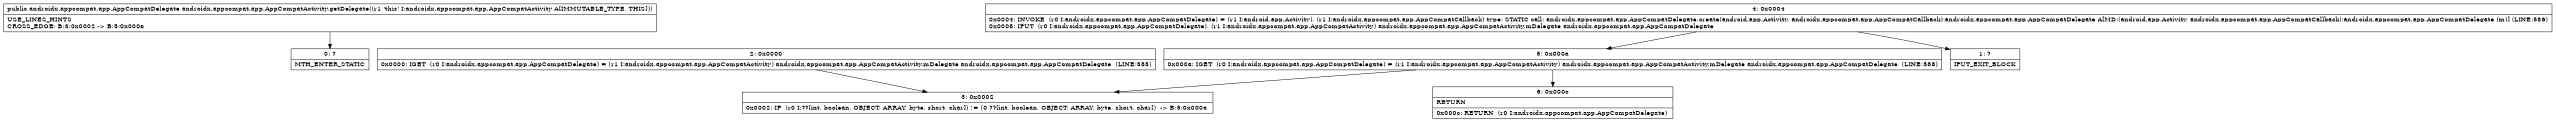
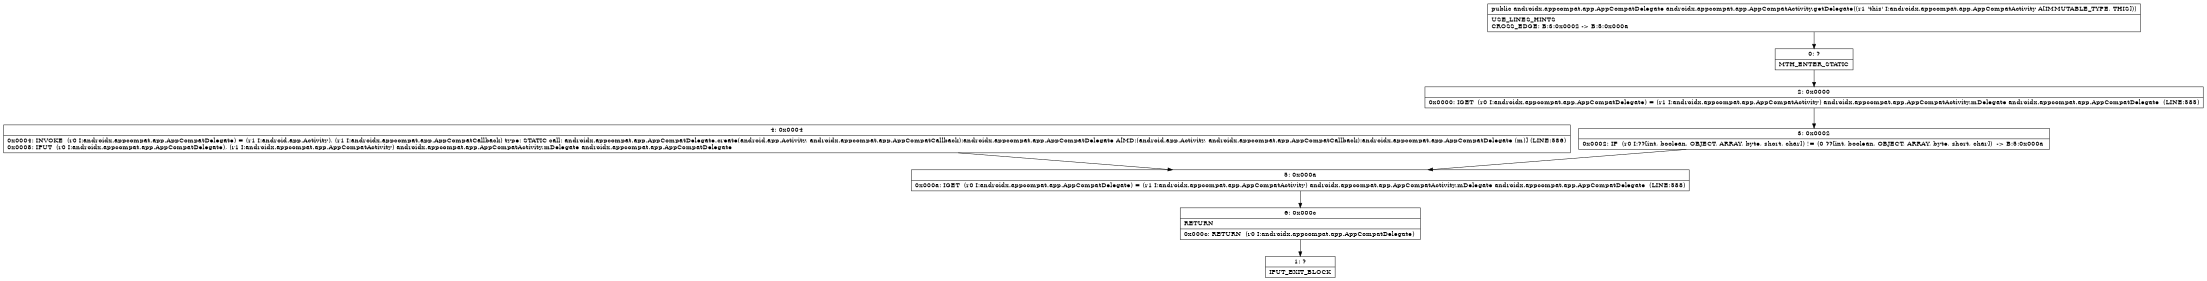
(1902, 40) -> (1300, 246)
none -> (1814, 76)
(1268, 81) -> (1560, 159)
